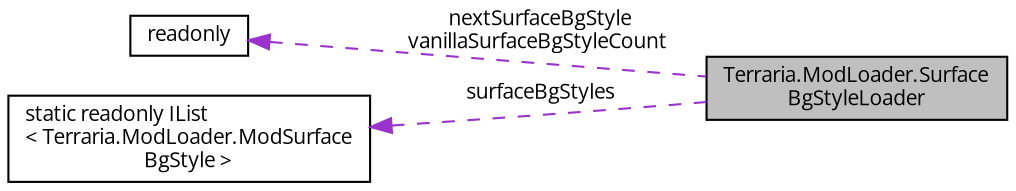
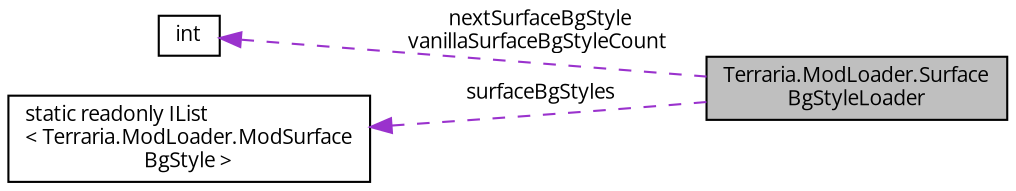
(189, 36) -> (189, 36)
